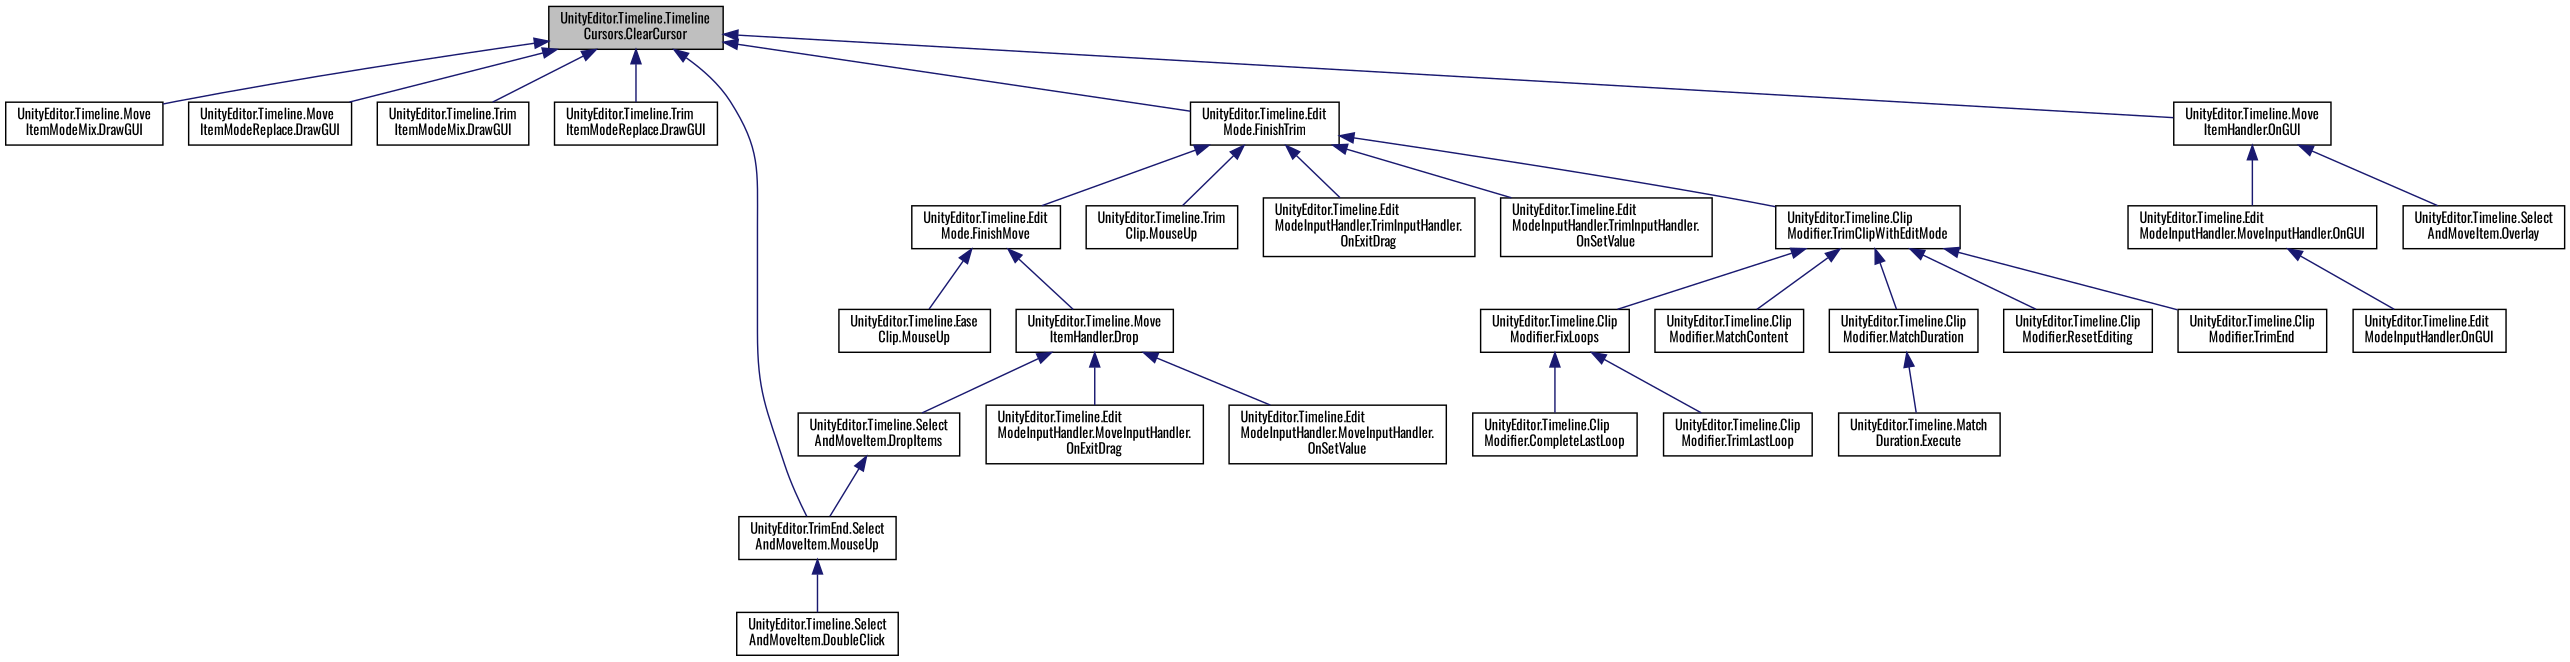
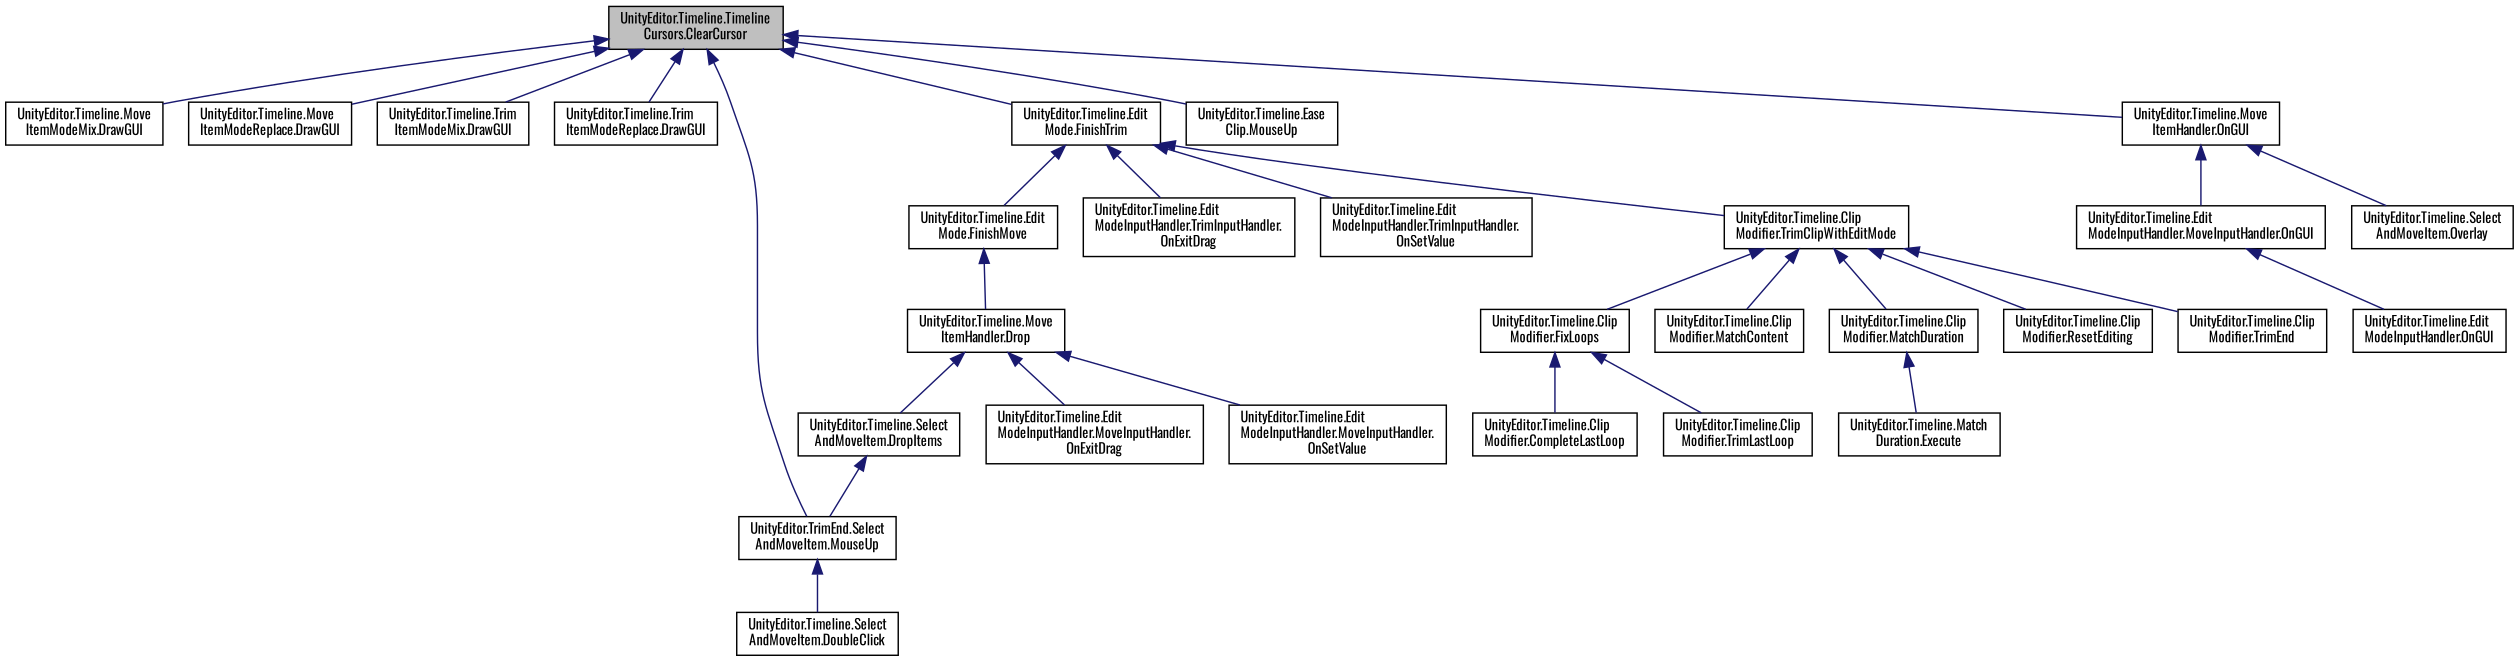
(1162, 227) -> none
(946, 285) -> (993, 70)
